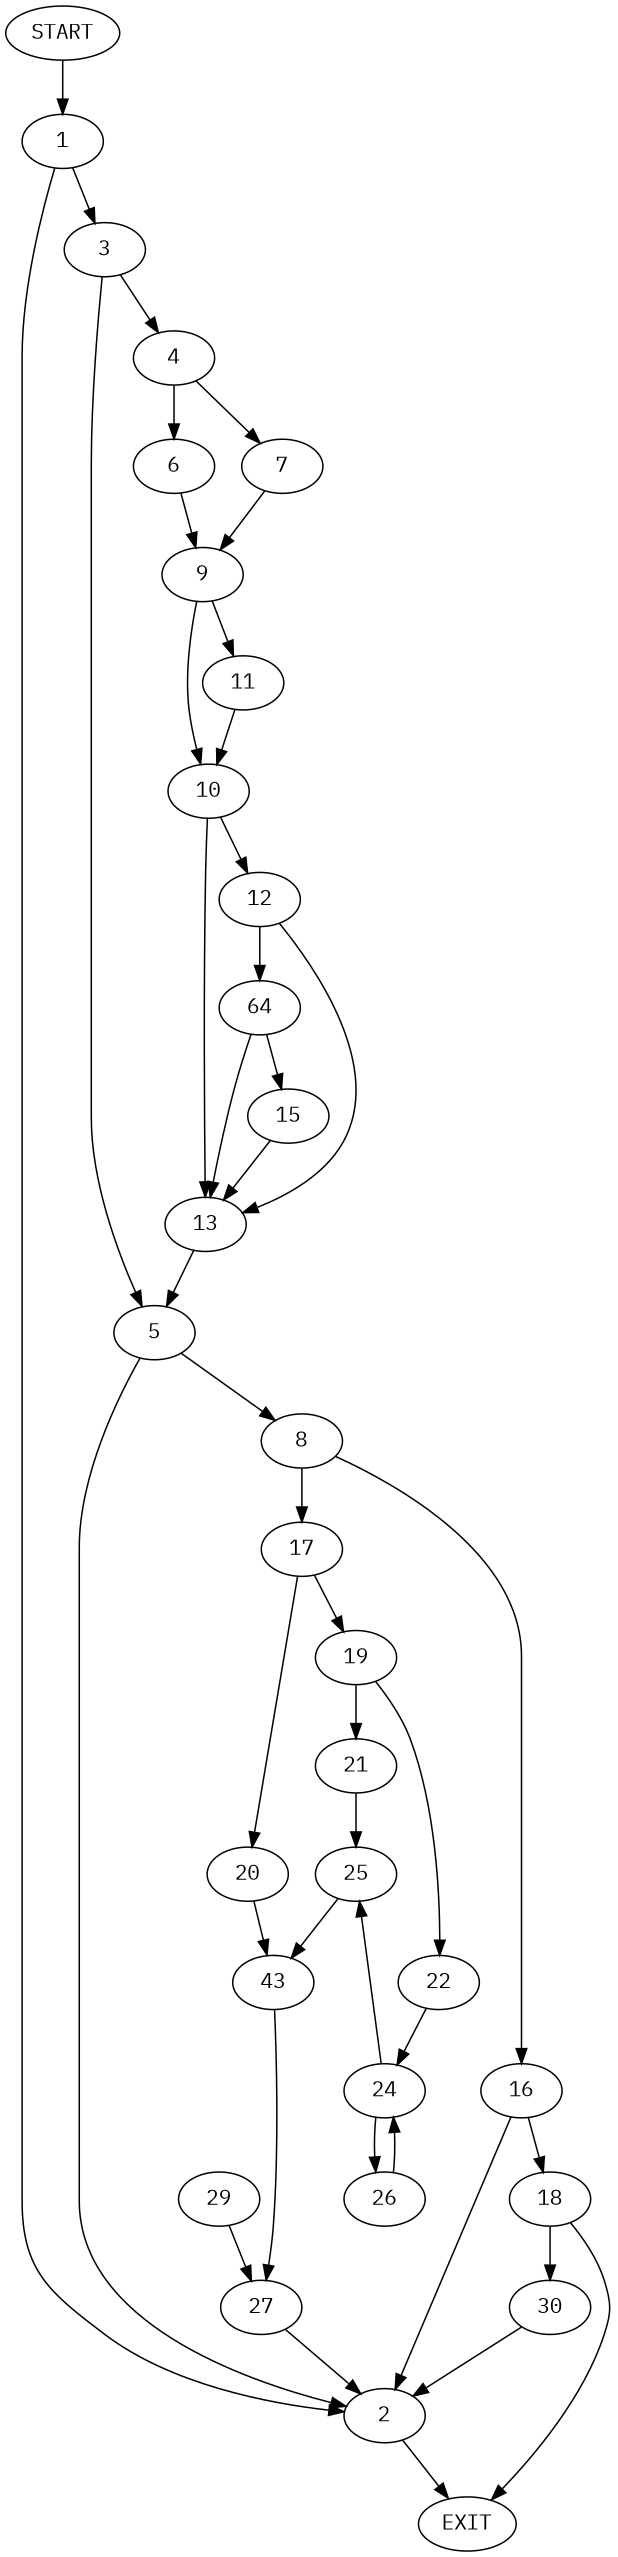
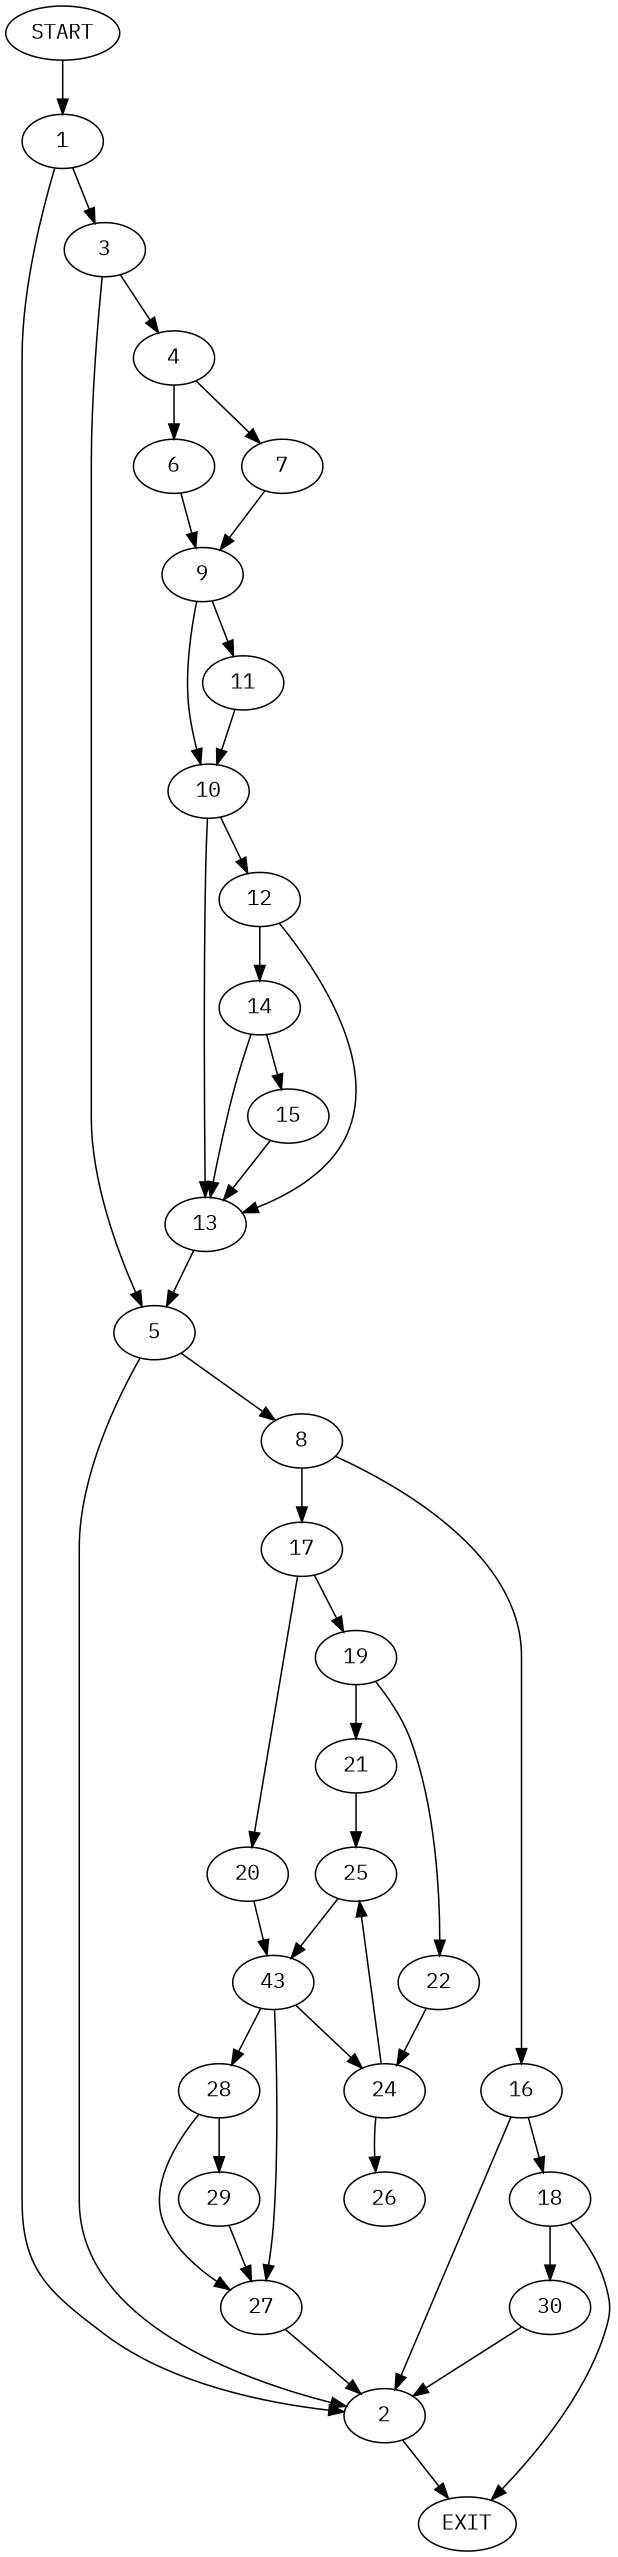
(260, 1008) -> (260, 1008)
none -> (219, 2091)
(395, 2152) -> (323, 2031)
